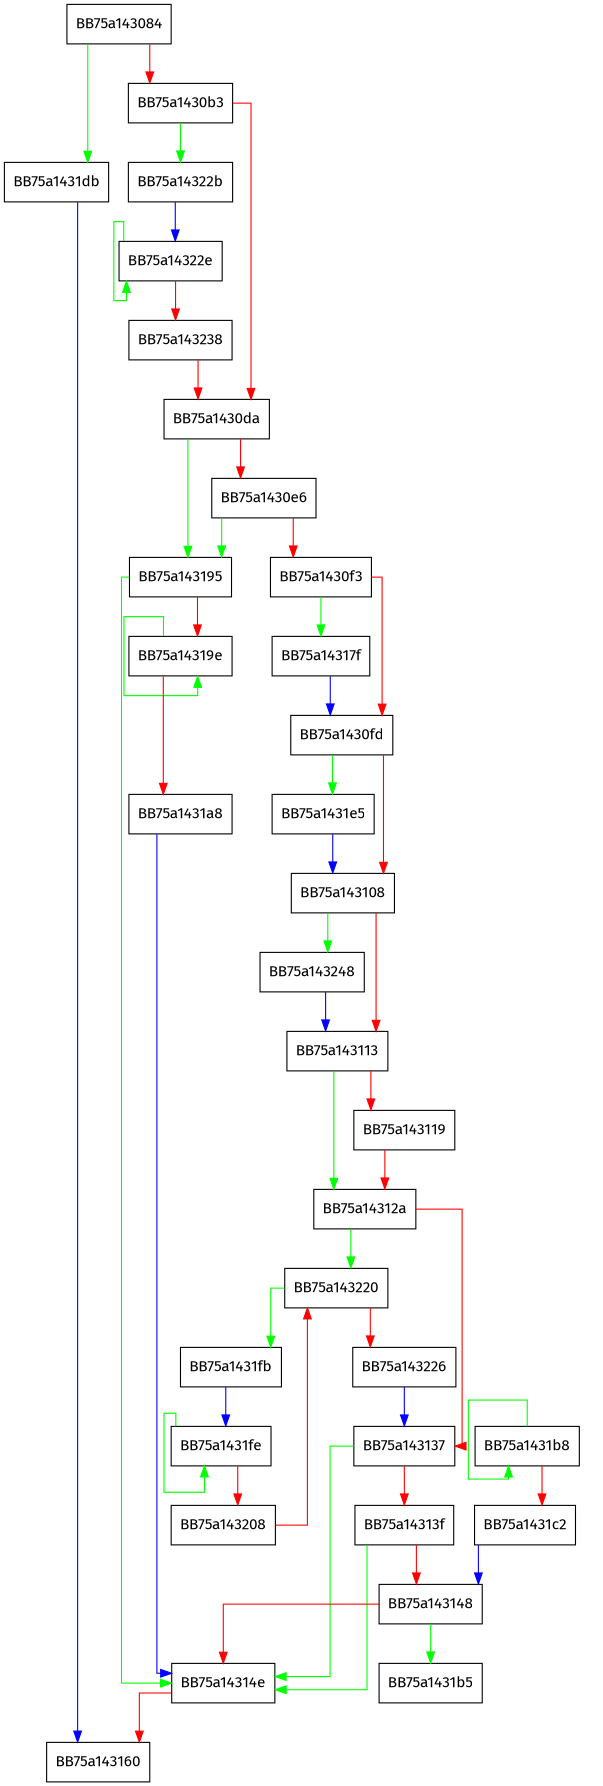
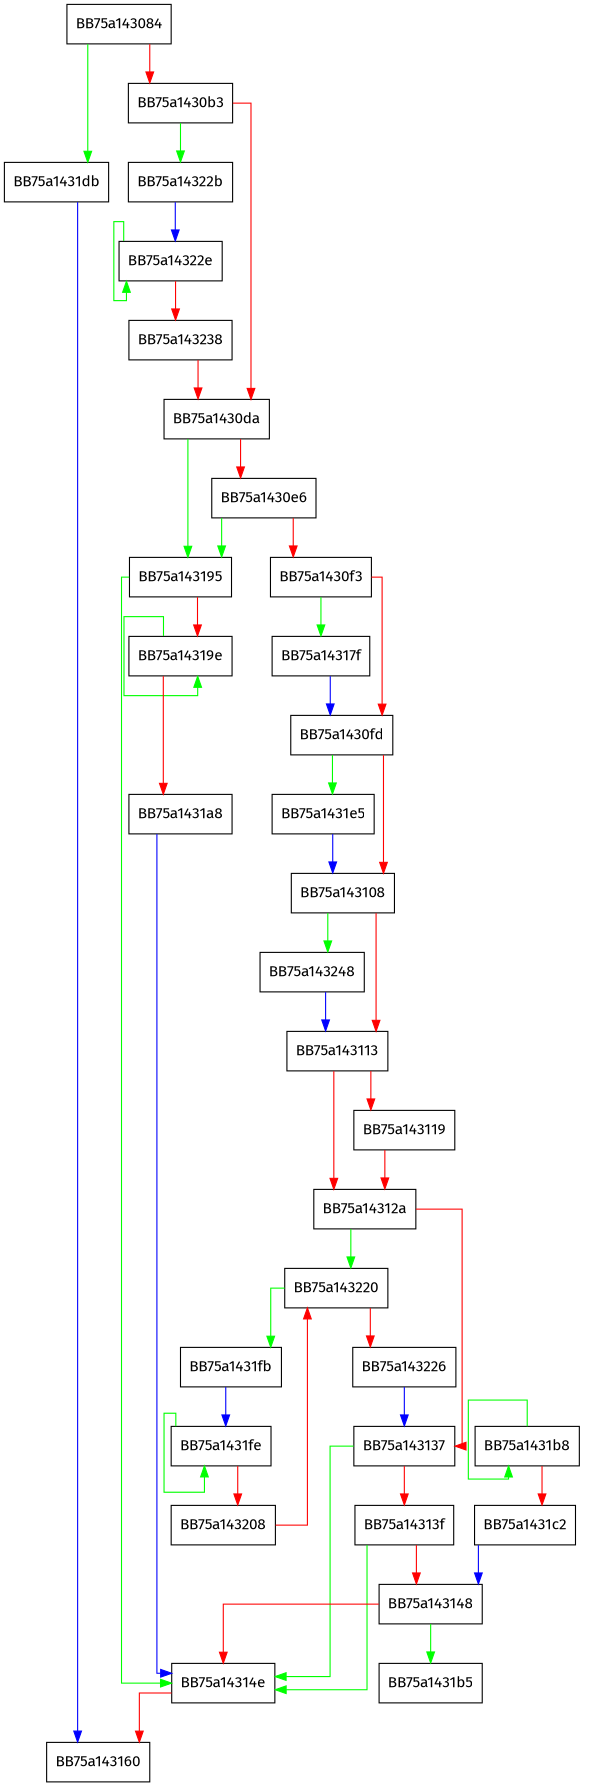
(334, 1125) -> (334, 1125)
